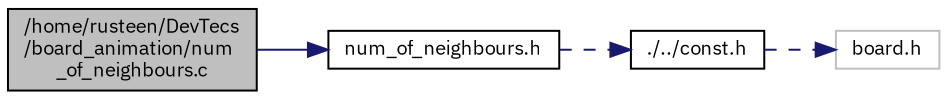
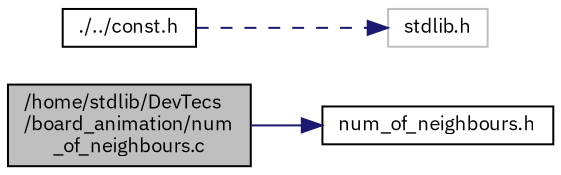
(132, 50) -> (129, 125)
(585, 50) -> none
(888, 50) -> (438, 28)
